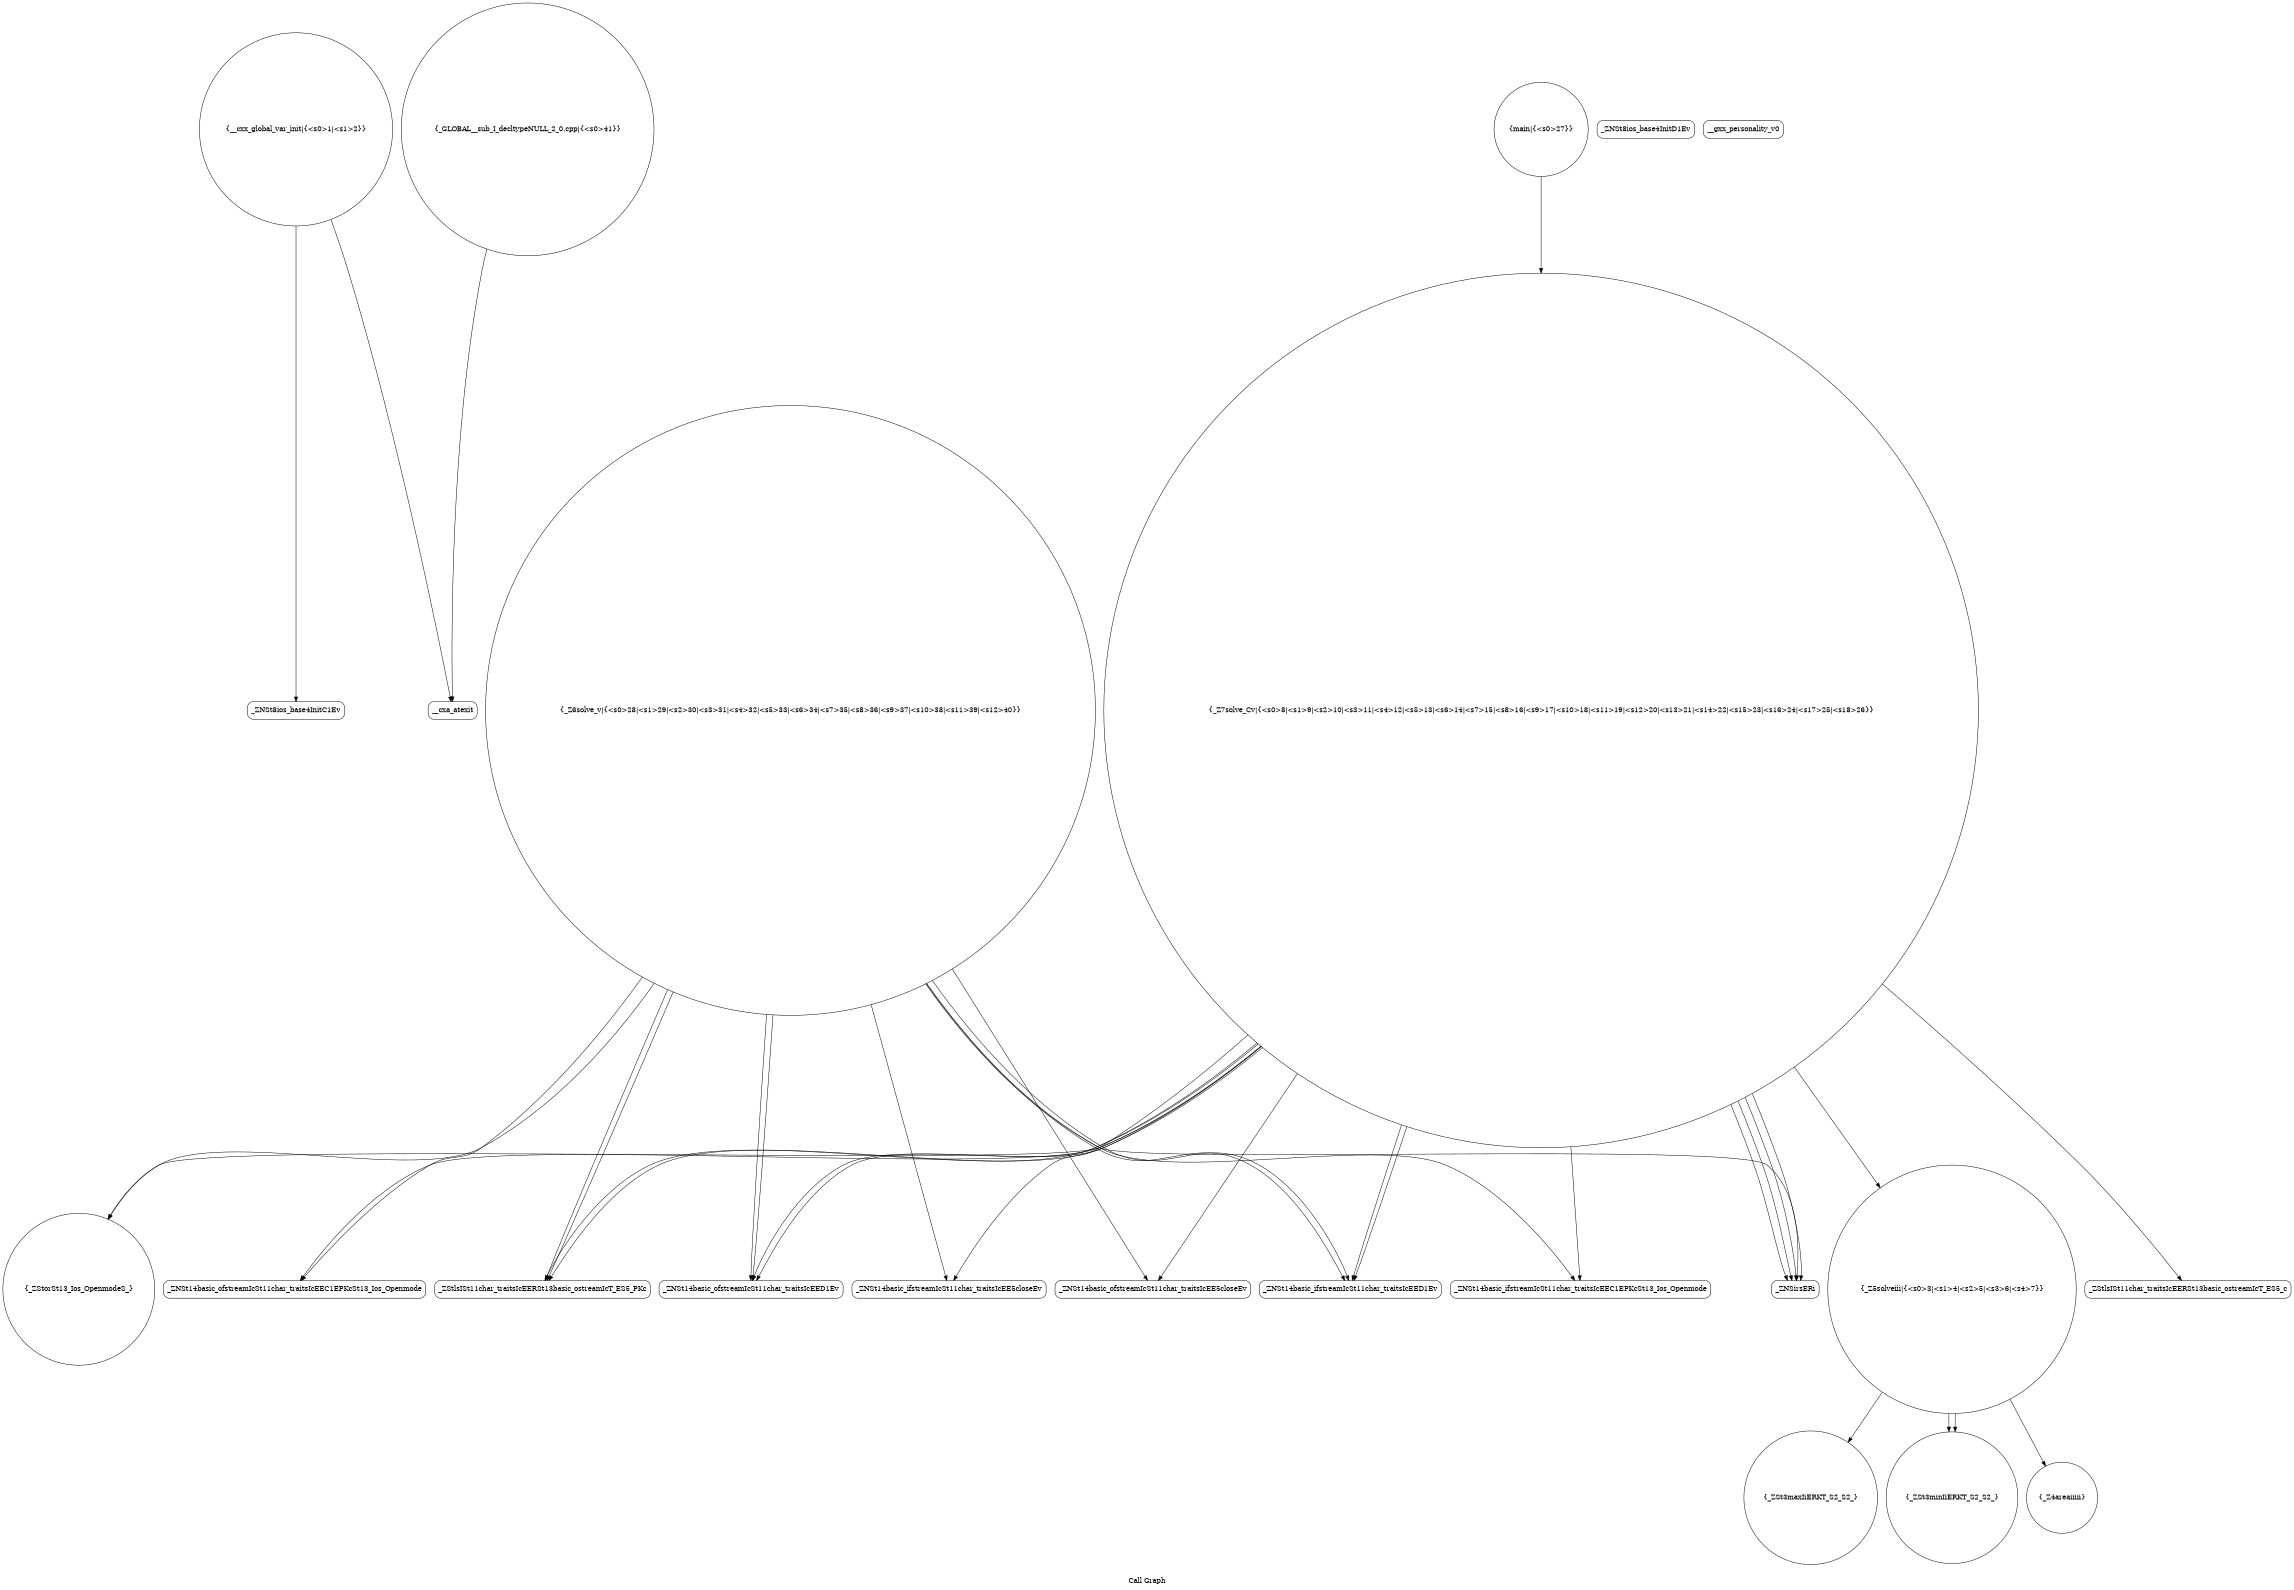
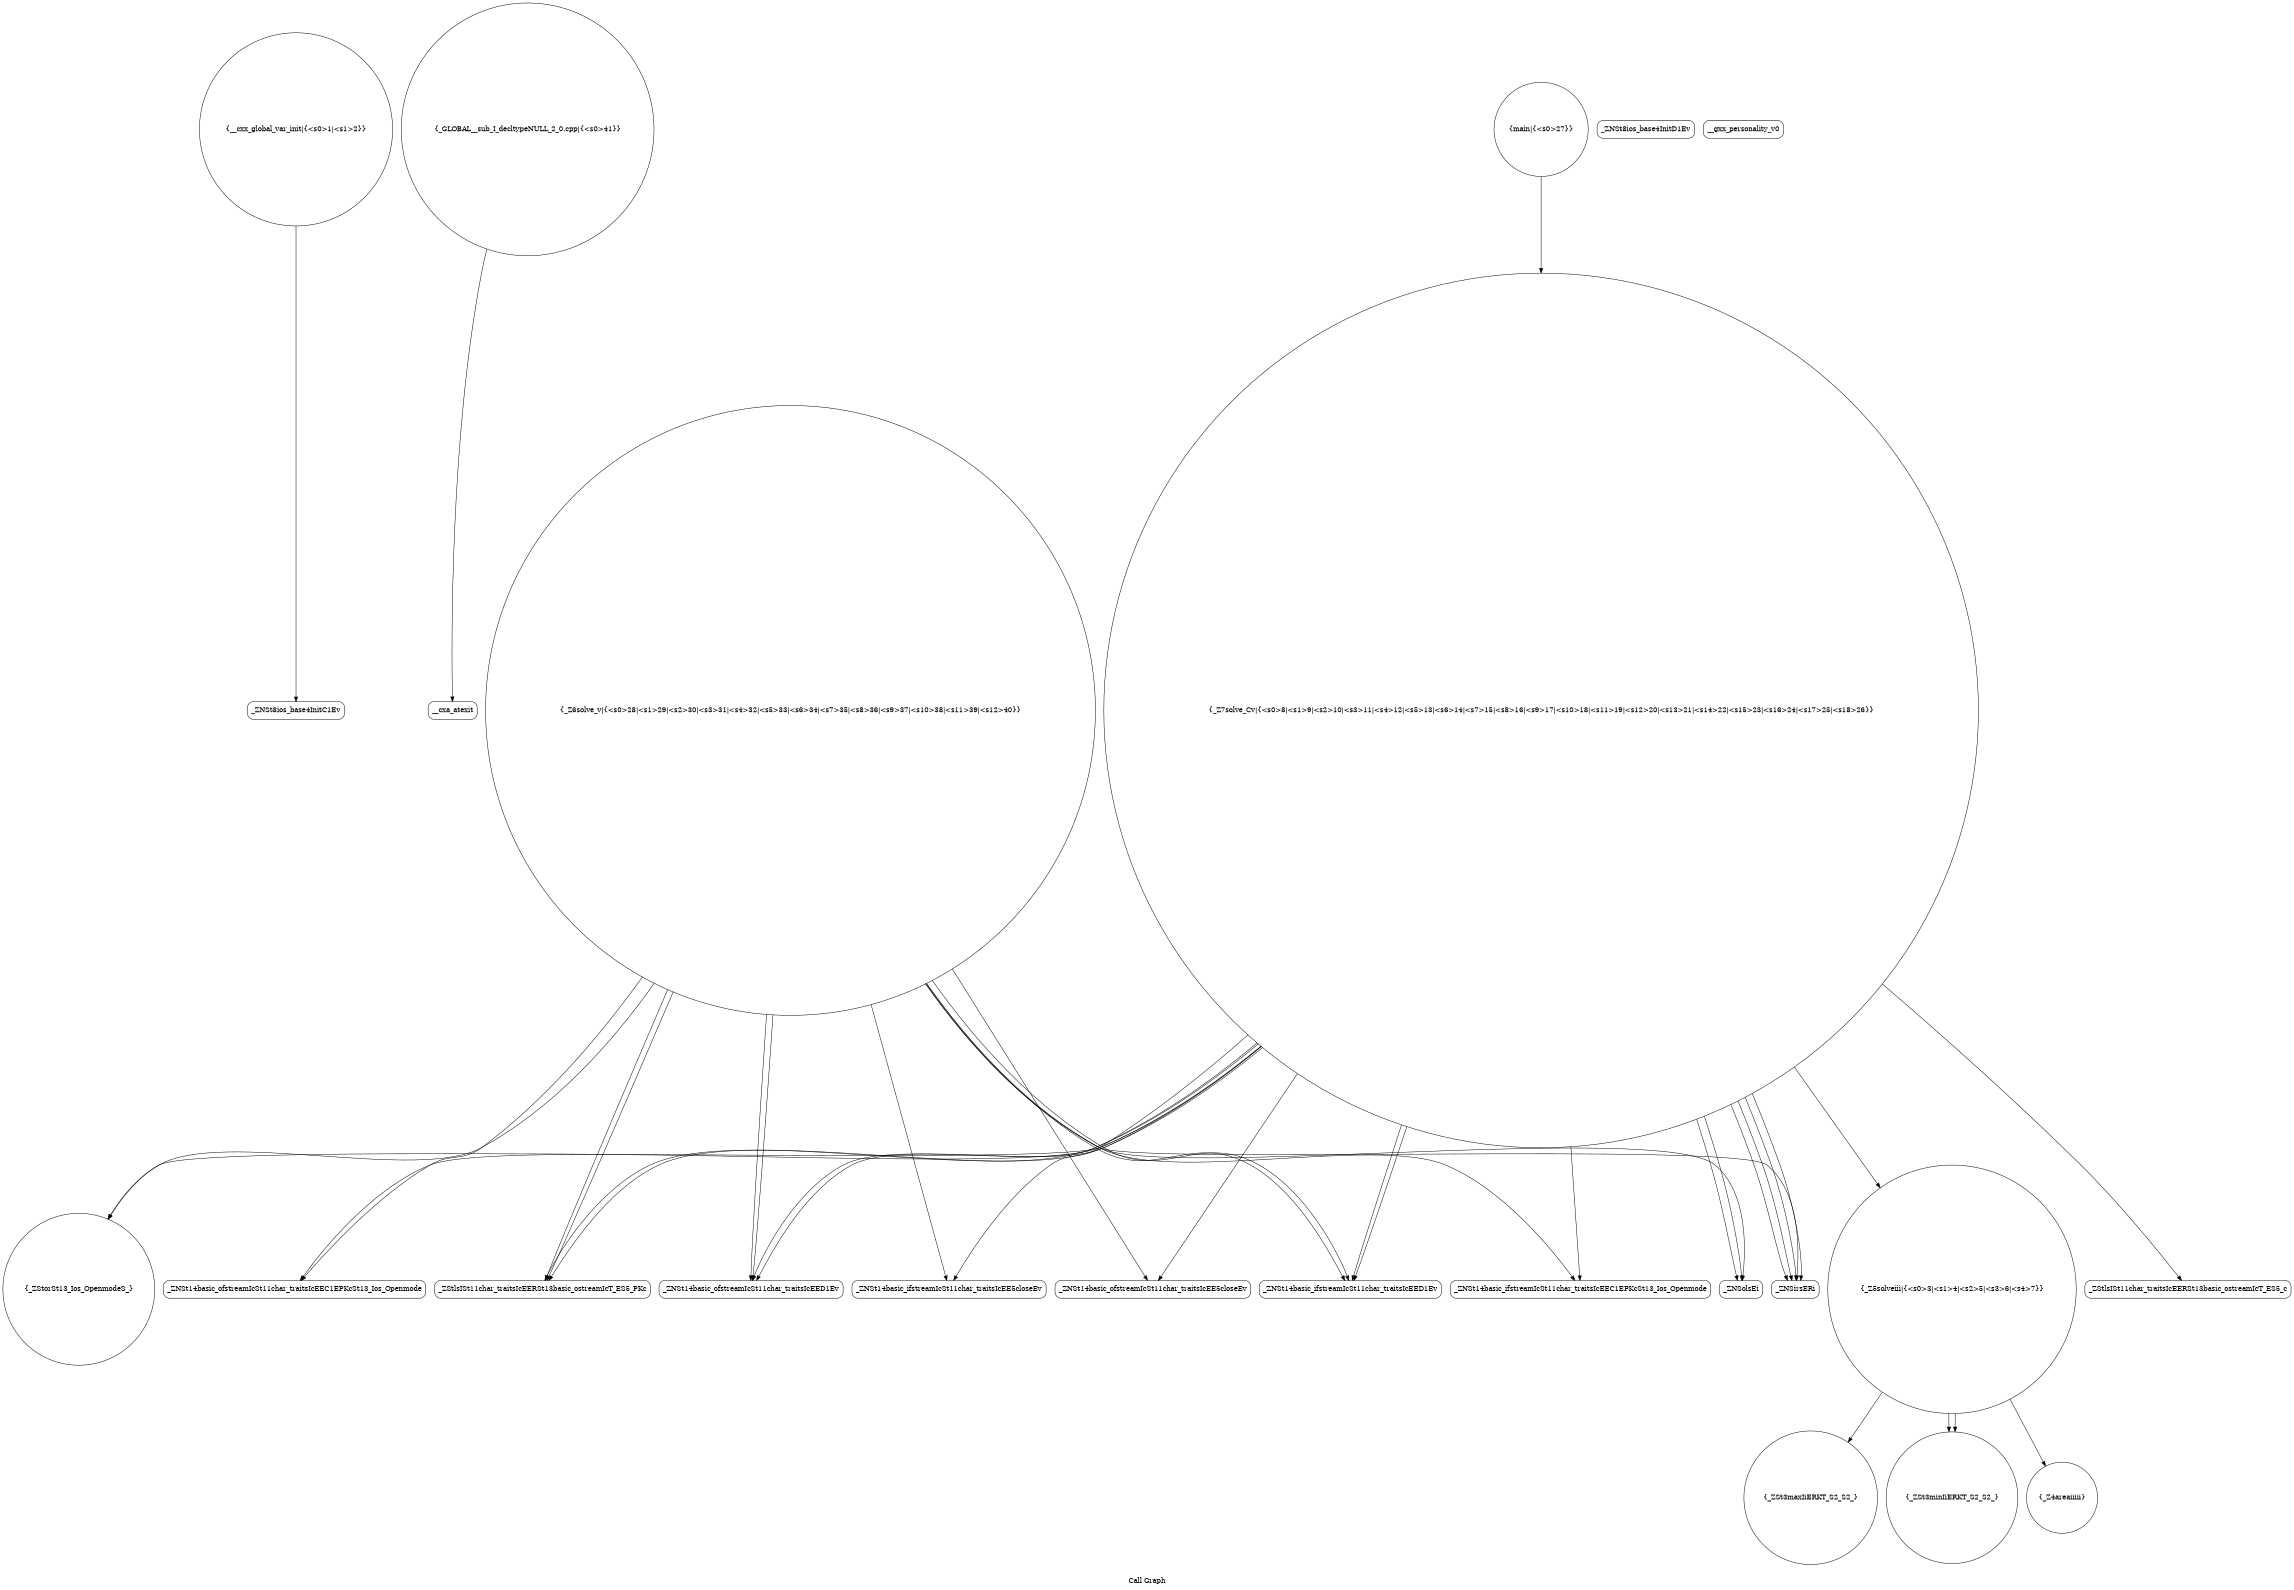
(398, 456) -> none
none -> (1741, 1289)
